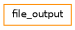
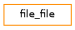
(38, 15) -> (38, 15)
